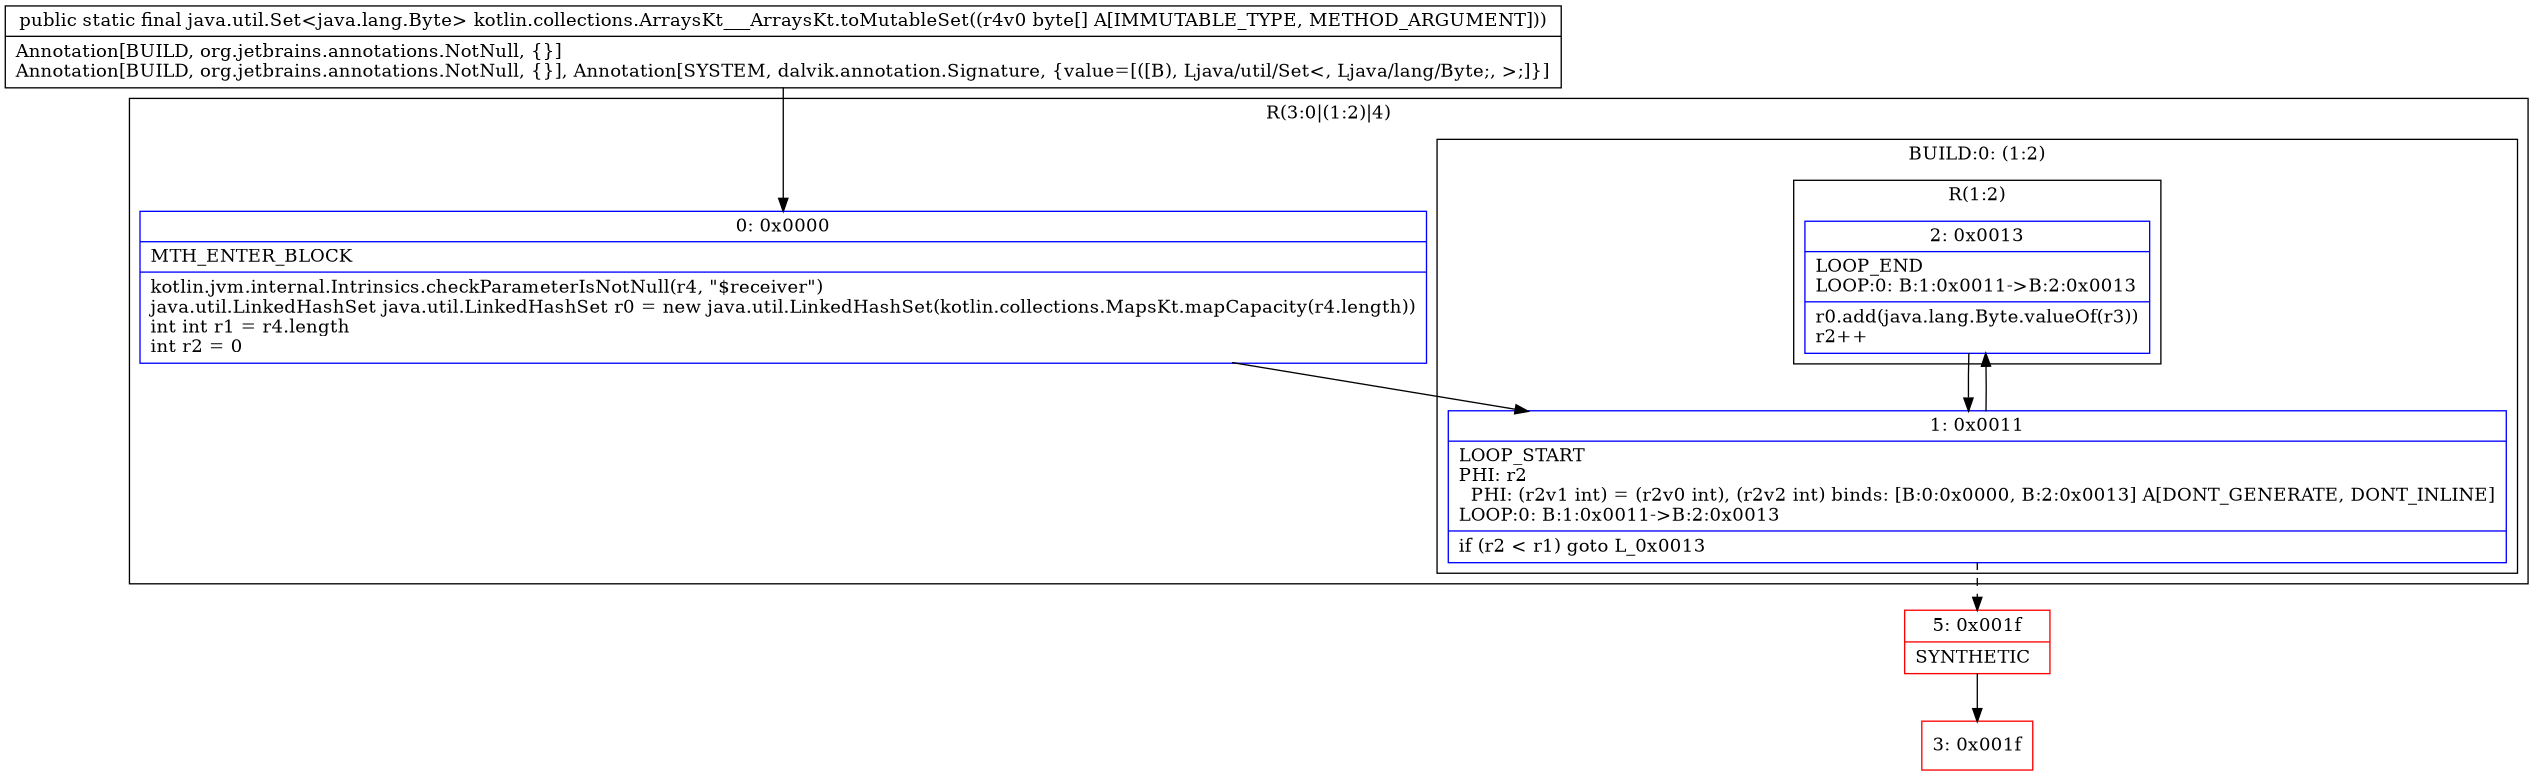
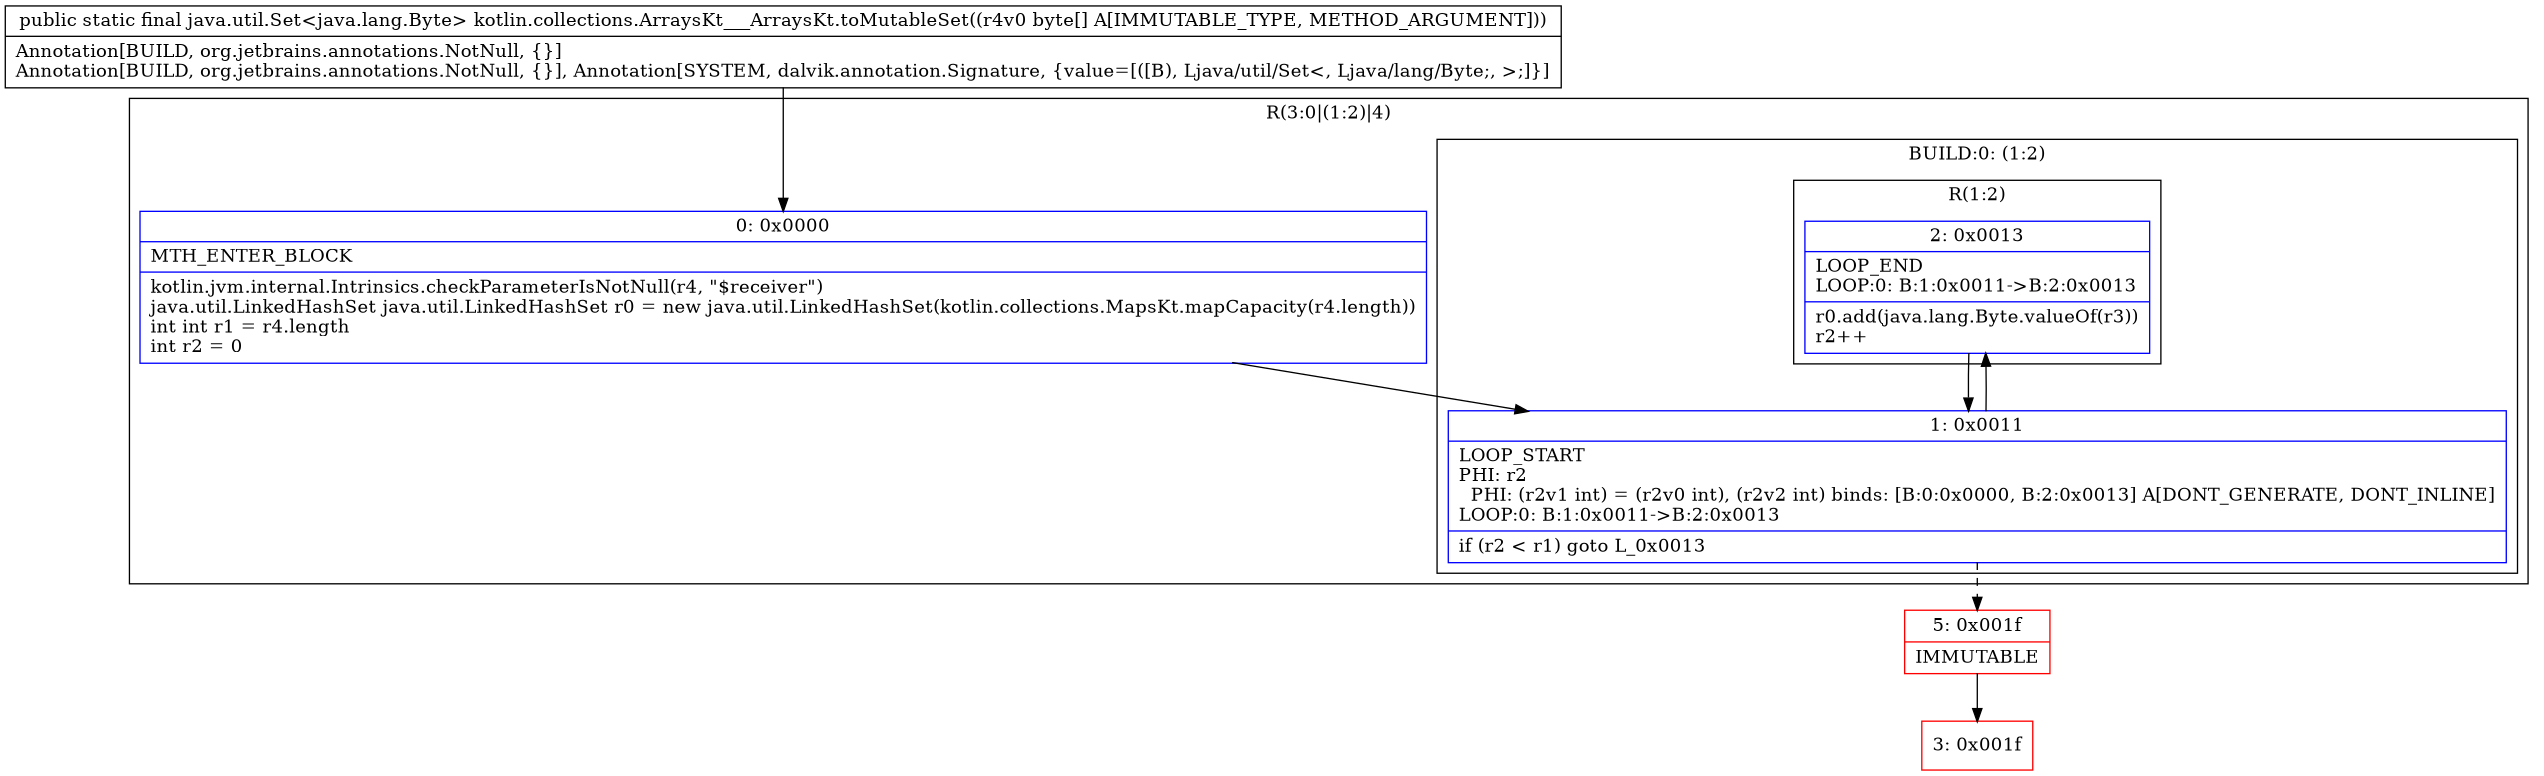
(1973, 657) -> (1977, 657)
